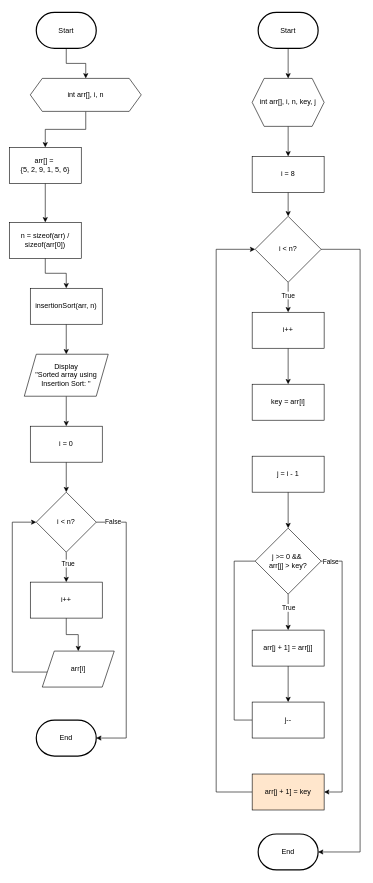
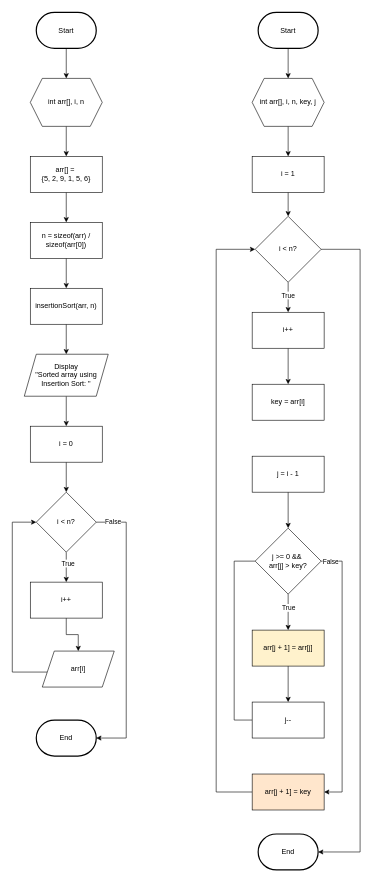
(86, 95) -> (66, 102)
(45, 165) -> (66, 174)
(288, 174) -> (288, 174)
(45, 240) -> (66, 240)
(288, 648) -> (288, 648)
